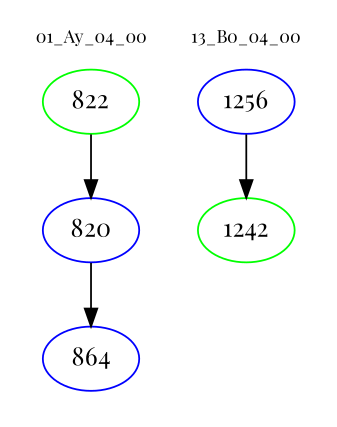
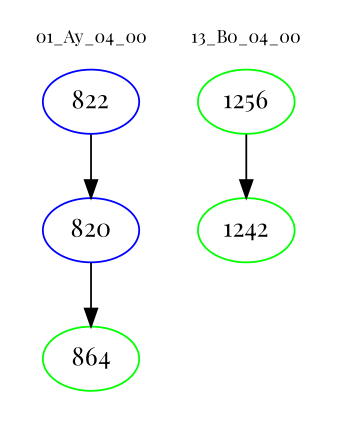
(91, 102) -> (91, 102)
(246, 102) -> (246, 102)
(91, 359) -> (91, 359)
